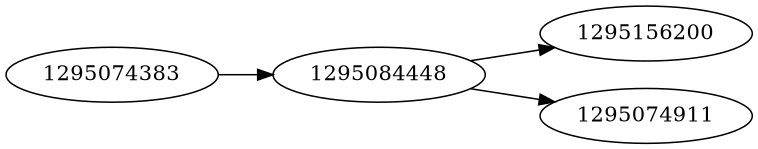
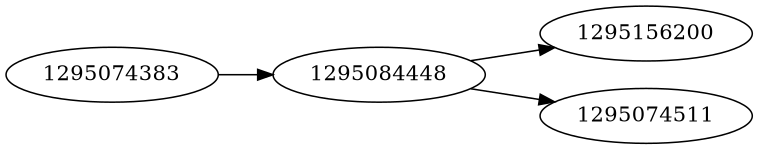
(646, 116) -> (646, 116)
